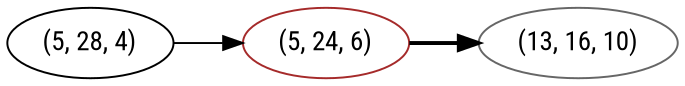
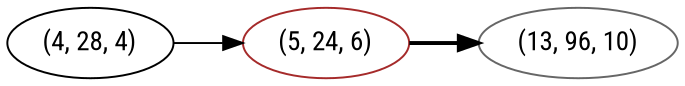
(90, 43) -> (90, 43)
(578, 43) -> (578, 43)
